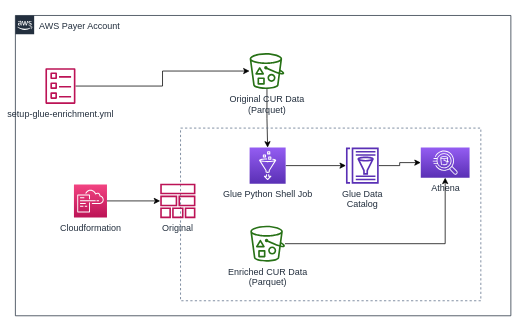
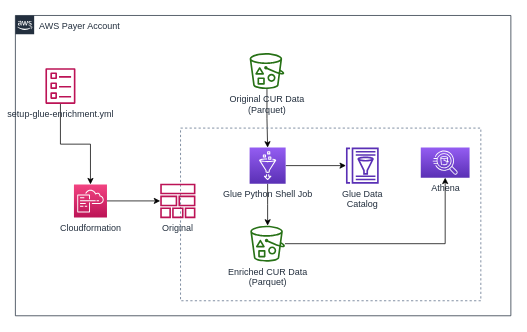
(162, 79) -> (60, 125)
(398, 165) -> none
none -> (267, 201)
